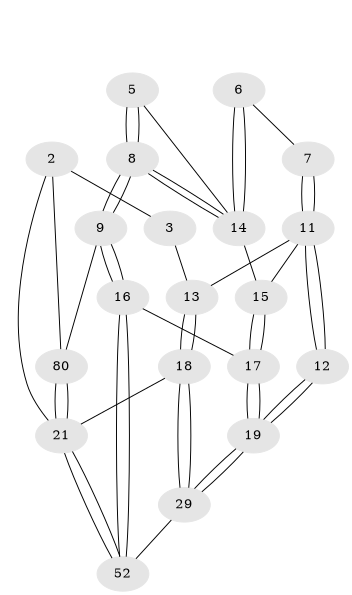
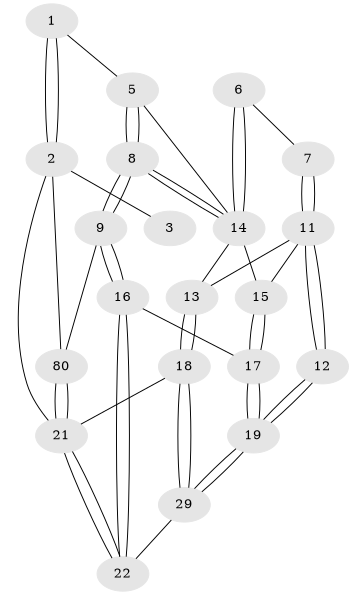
none -> (52, 21)
(181, 263) -> (216, 263)
(123, 574) -> (123, 574)
